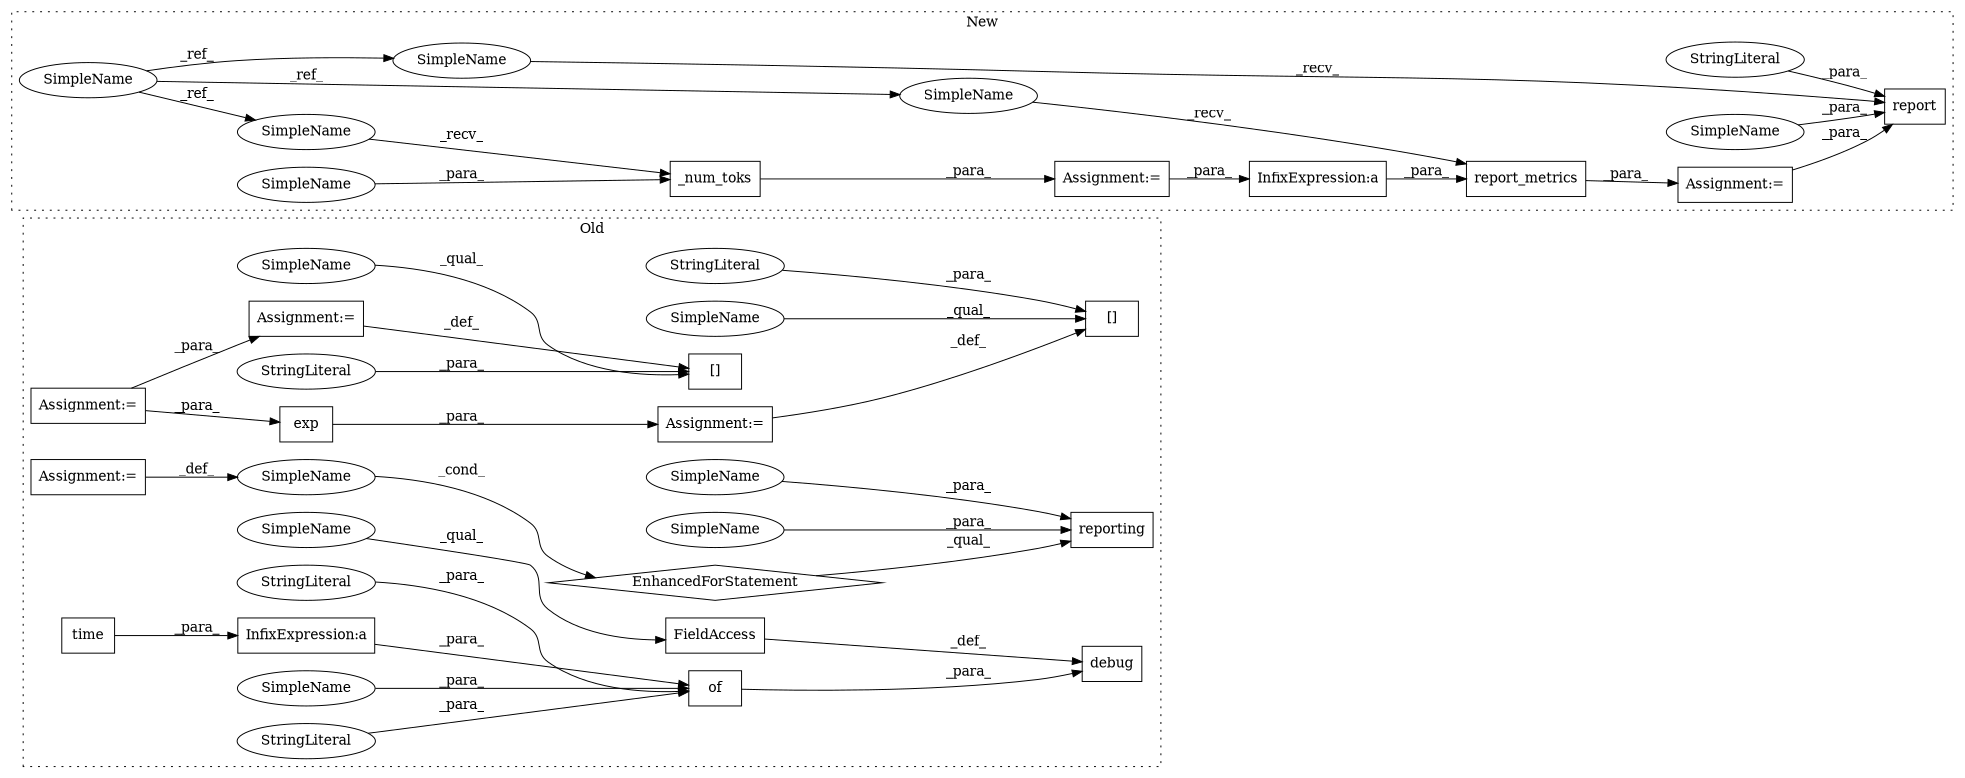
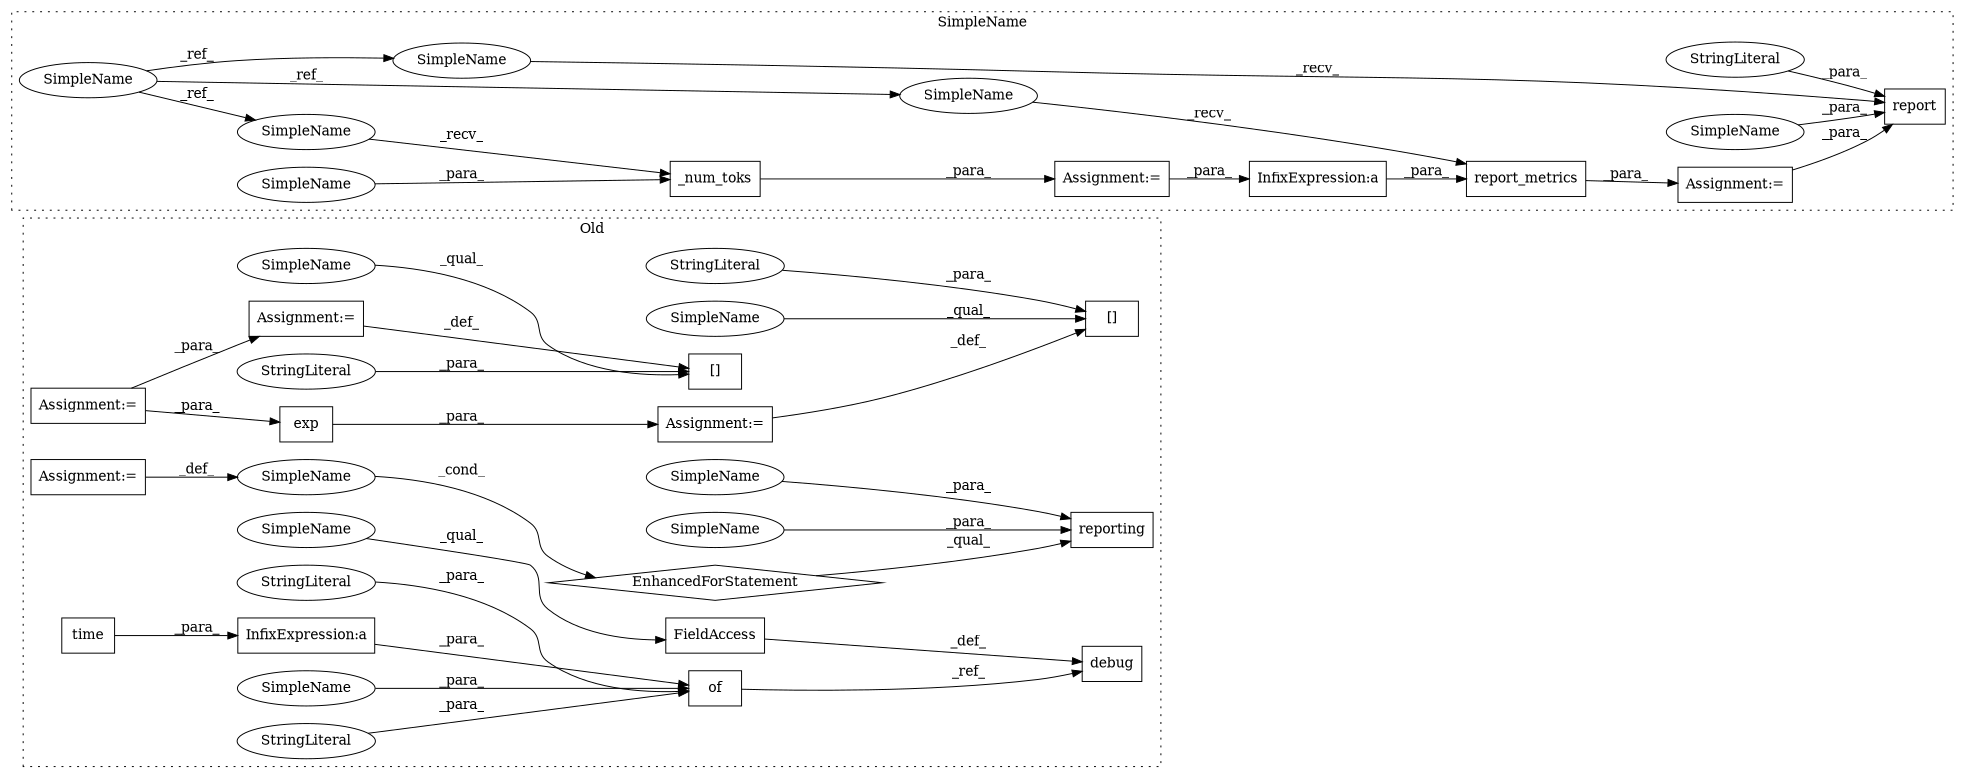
(982, 23) -> (982, 23)
(969, 672) -> (969, 672)
